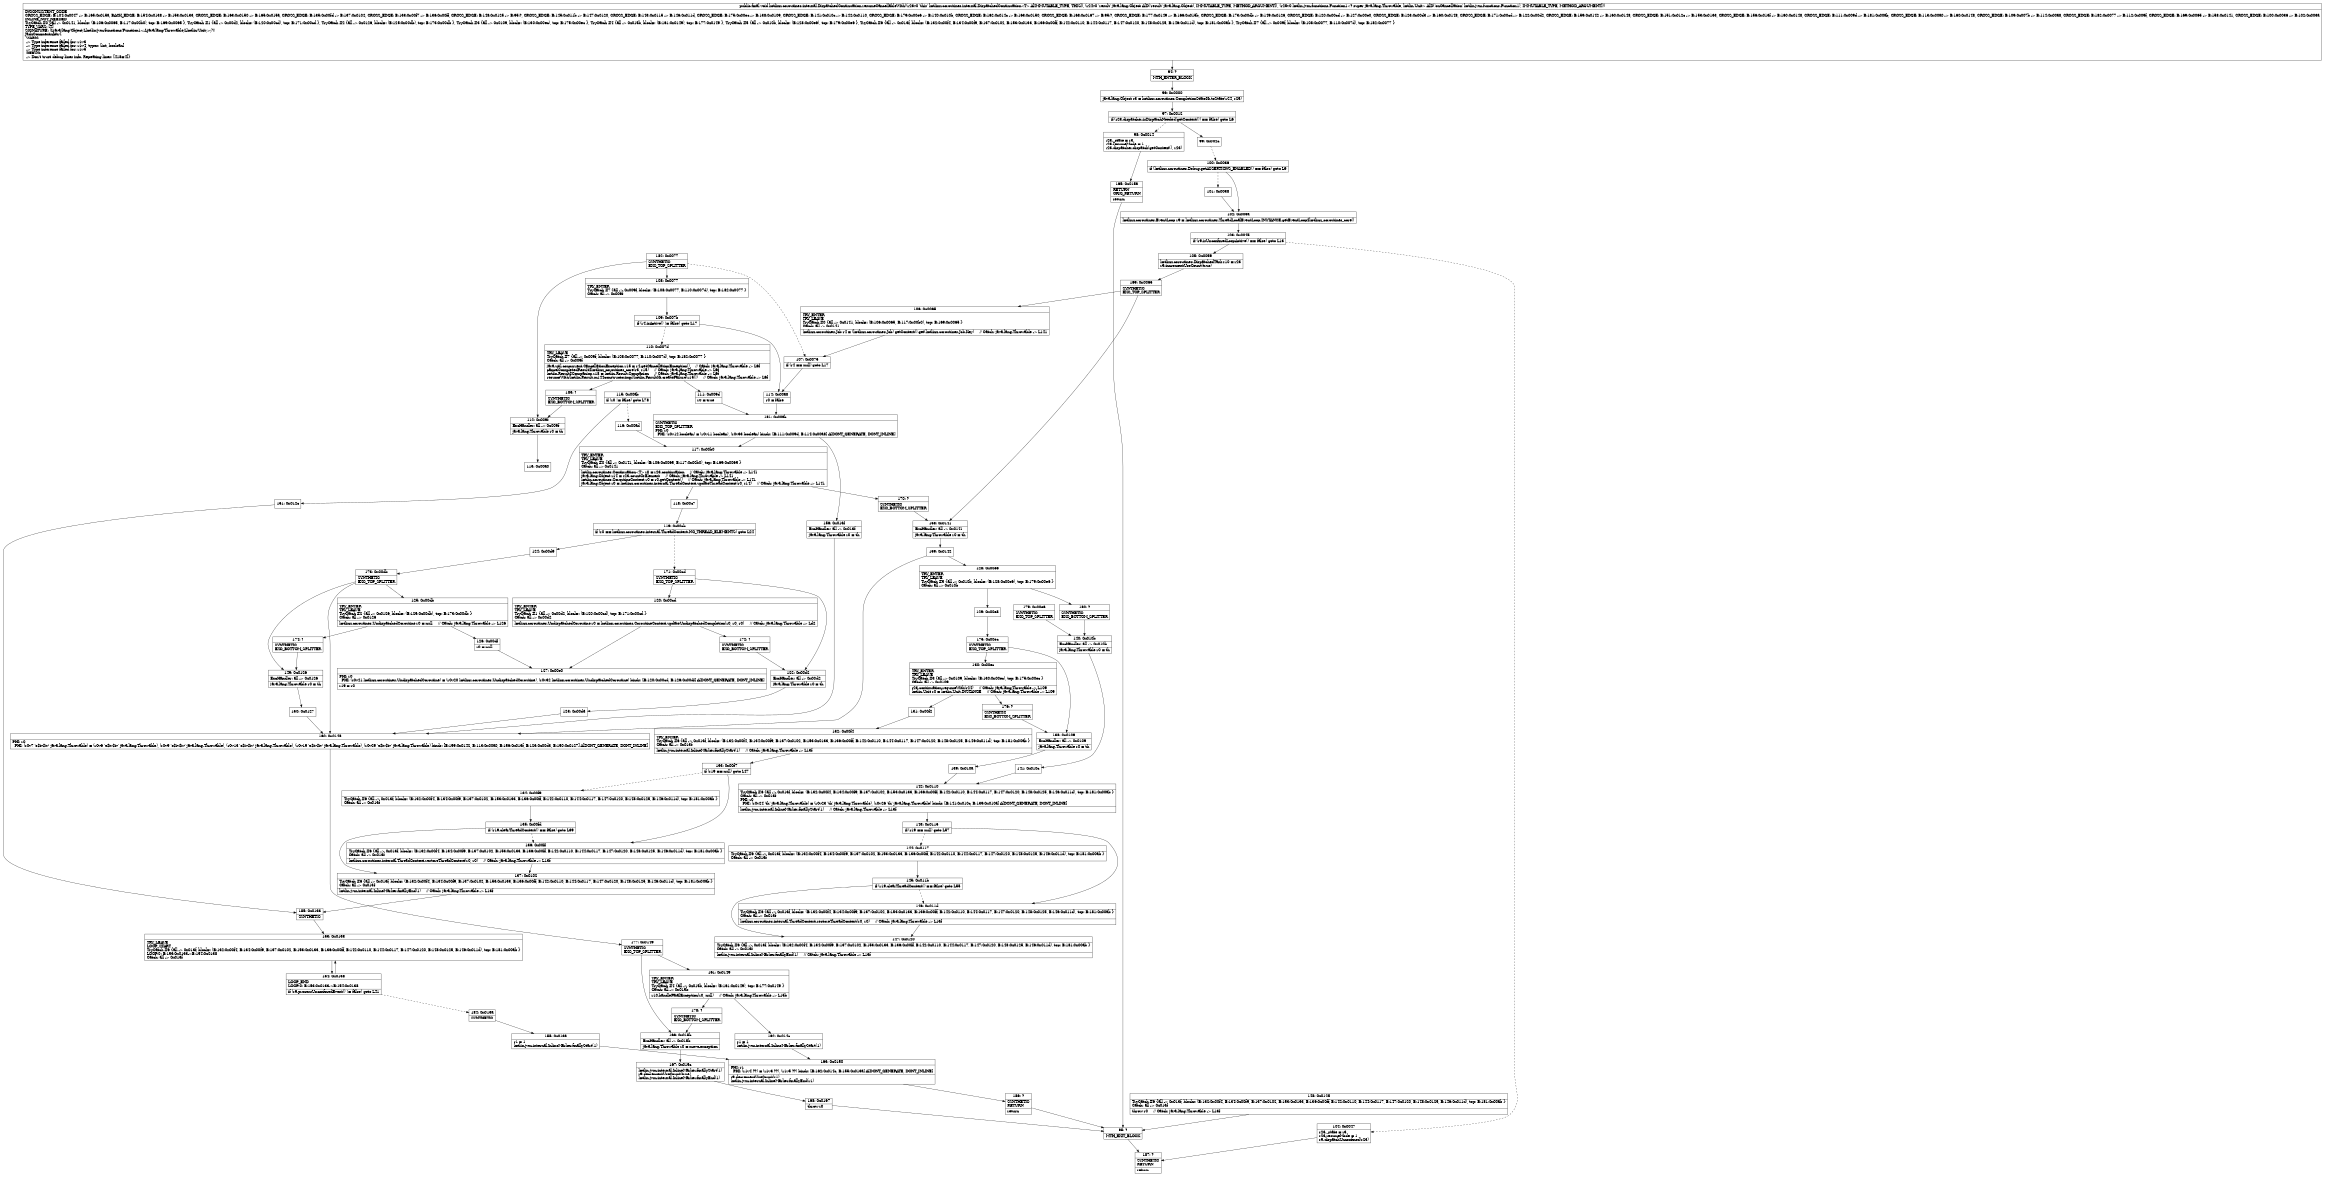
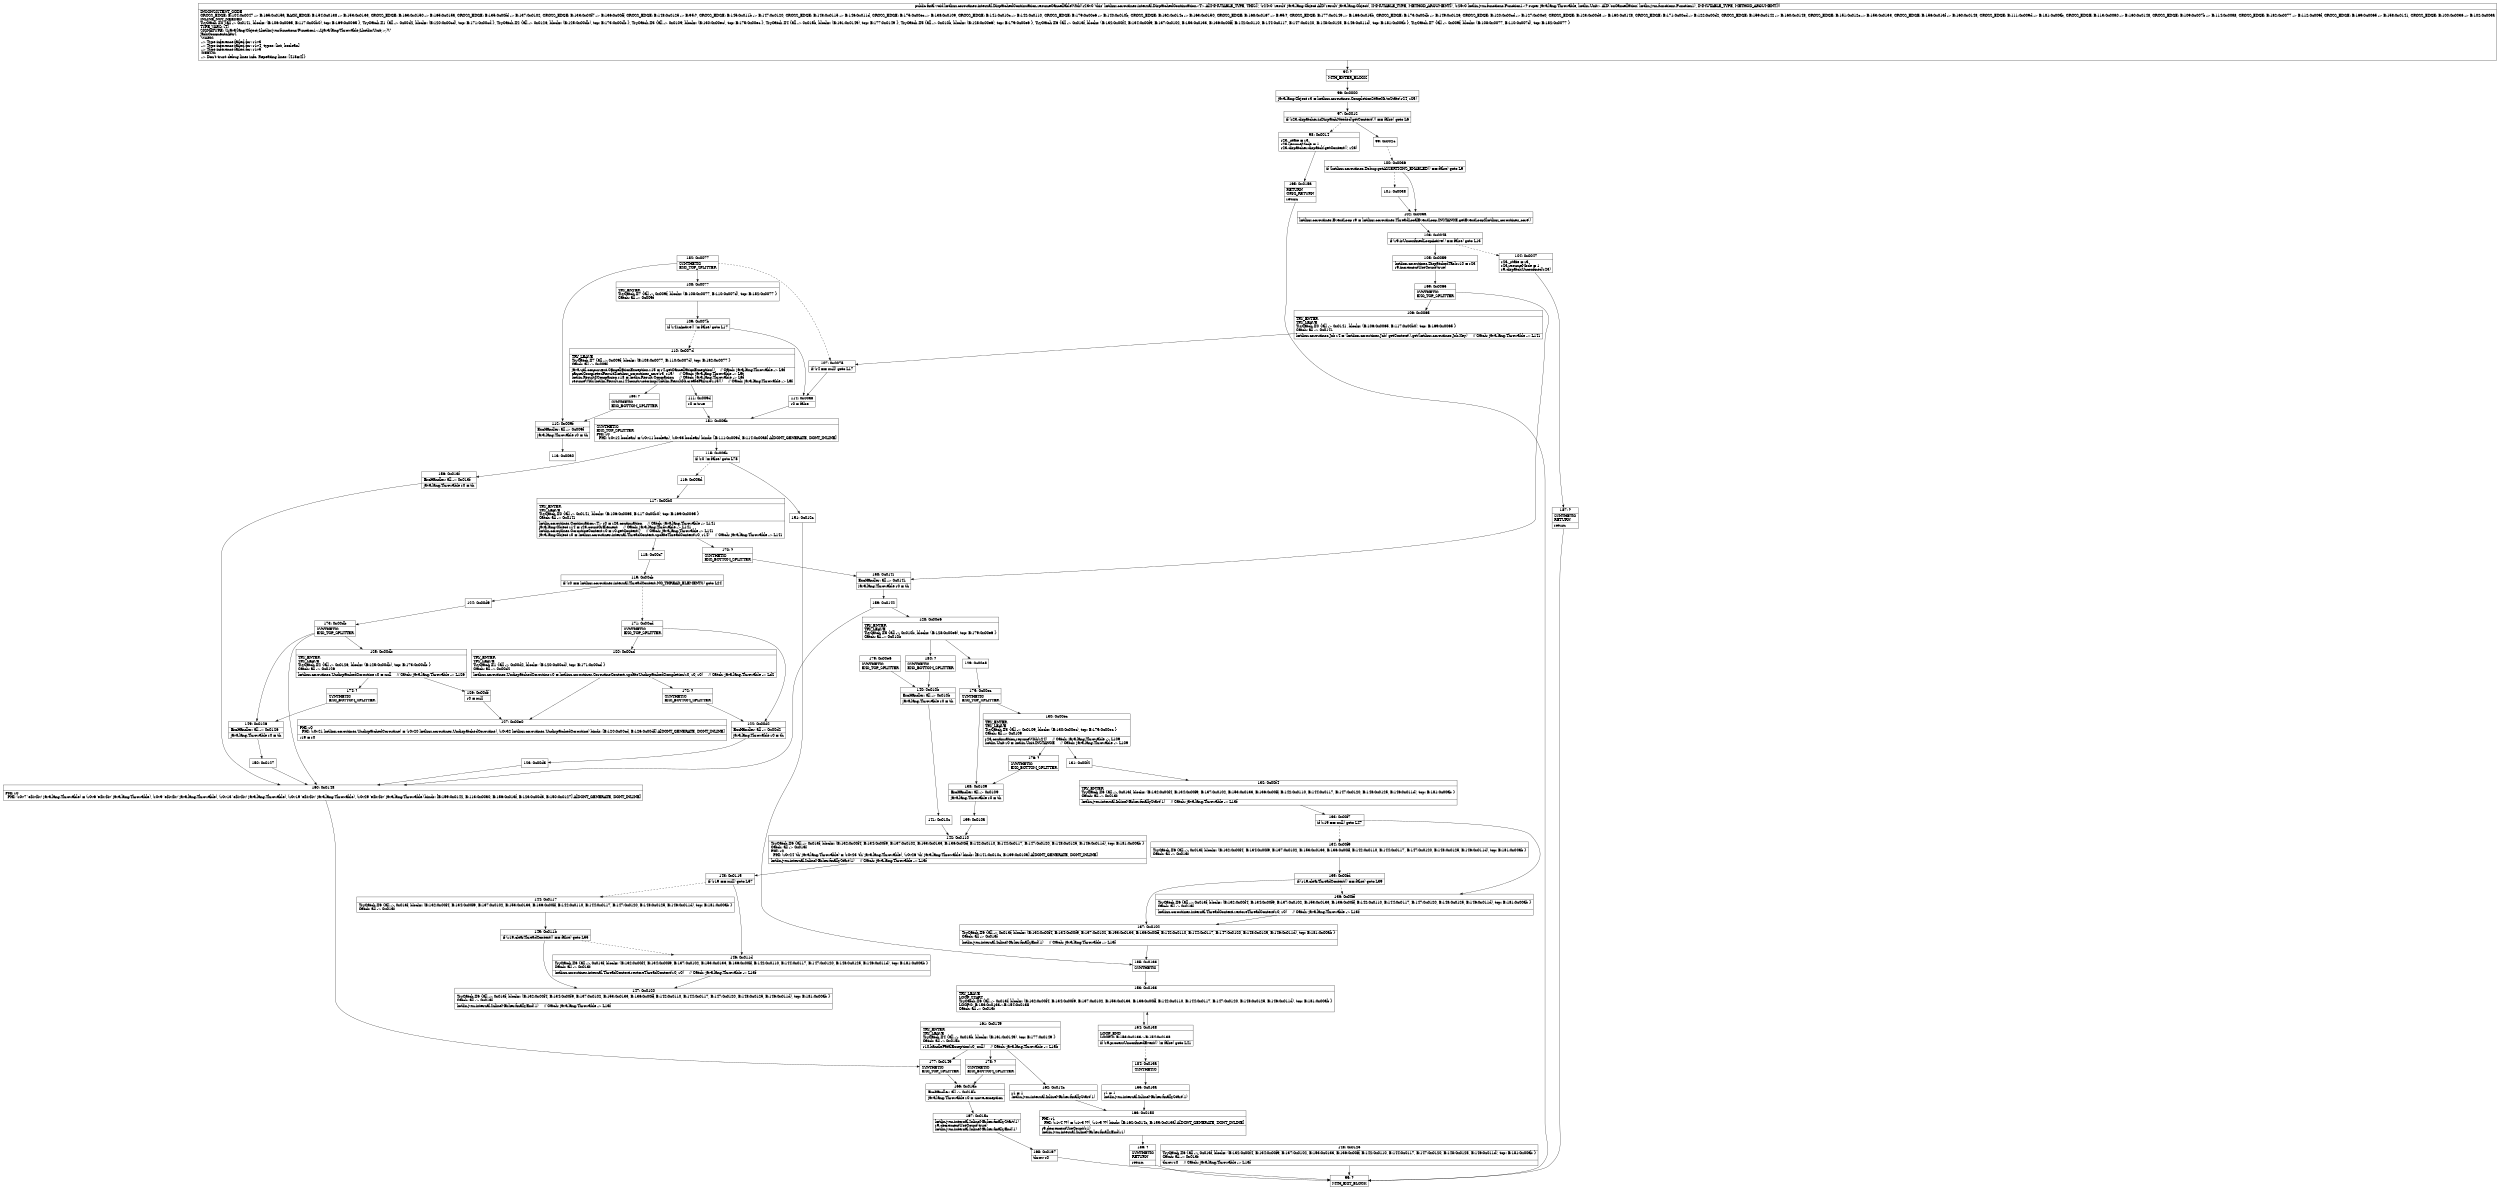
(748, 442) -> (716, 445)
(673, 962) -> (961, 1054)
(1133, 1145) -> (1560, 939)
